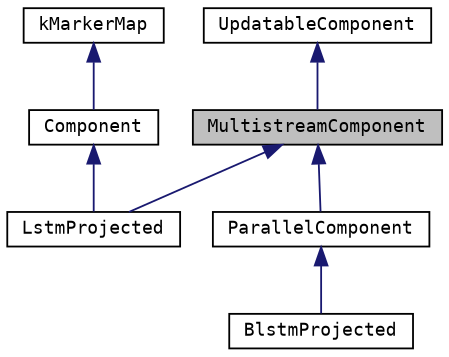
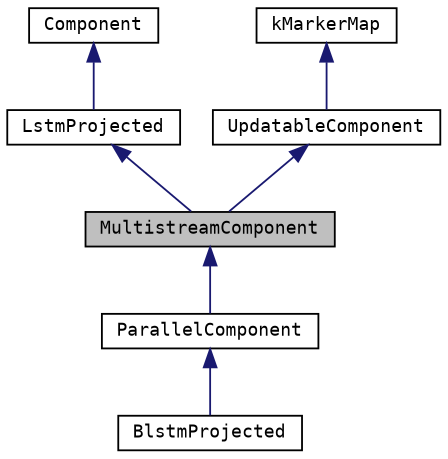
(94, 86) -> (327, 86)
(197, 182) -> (159, 184)
